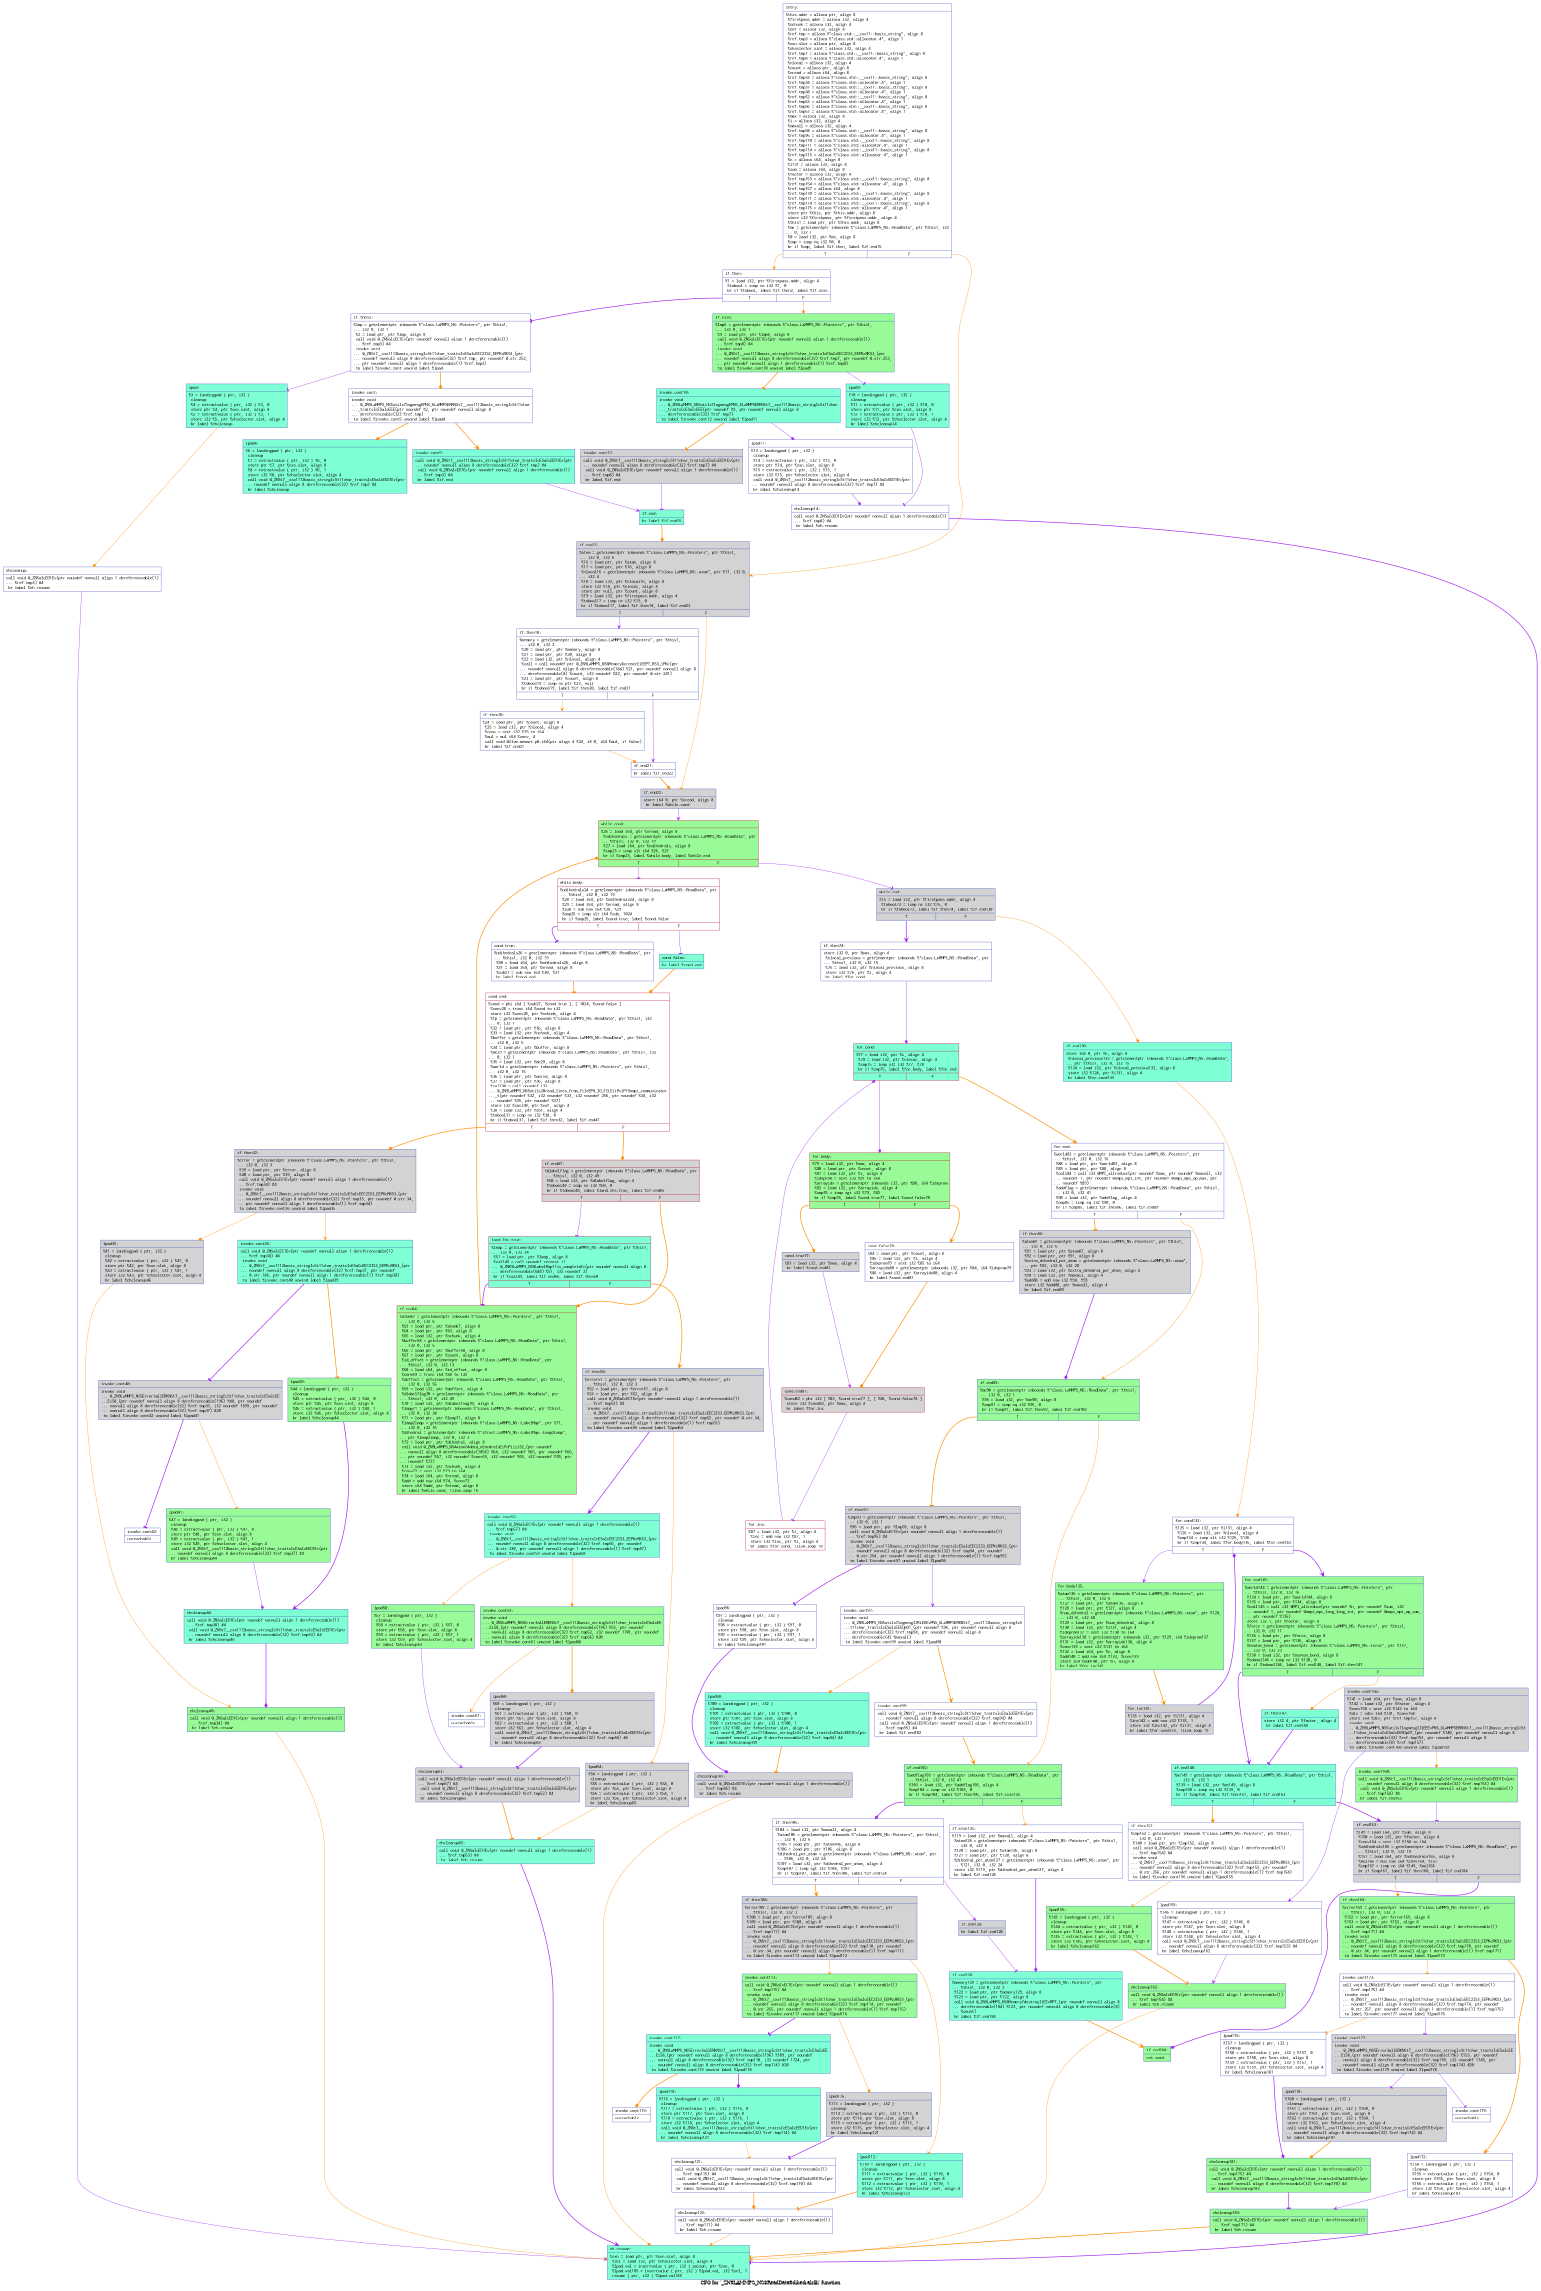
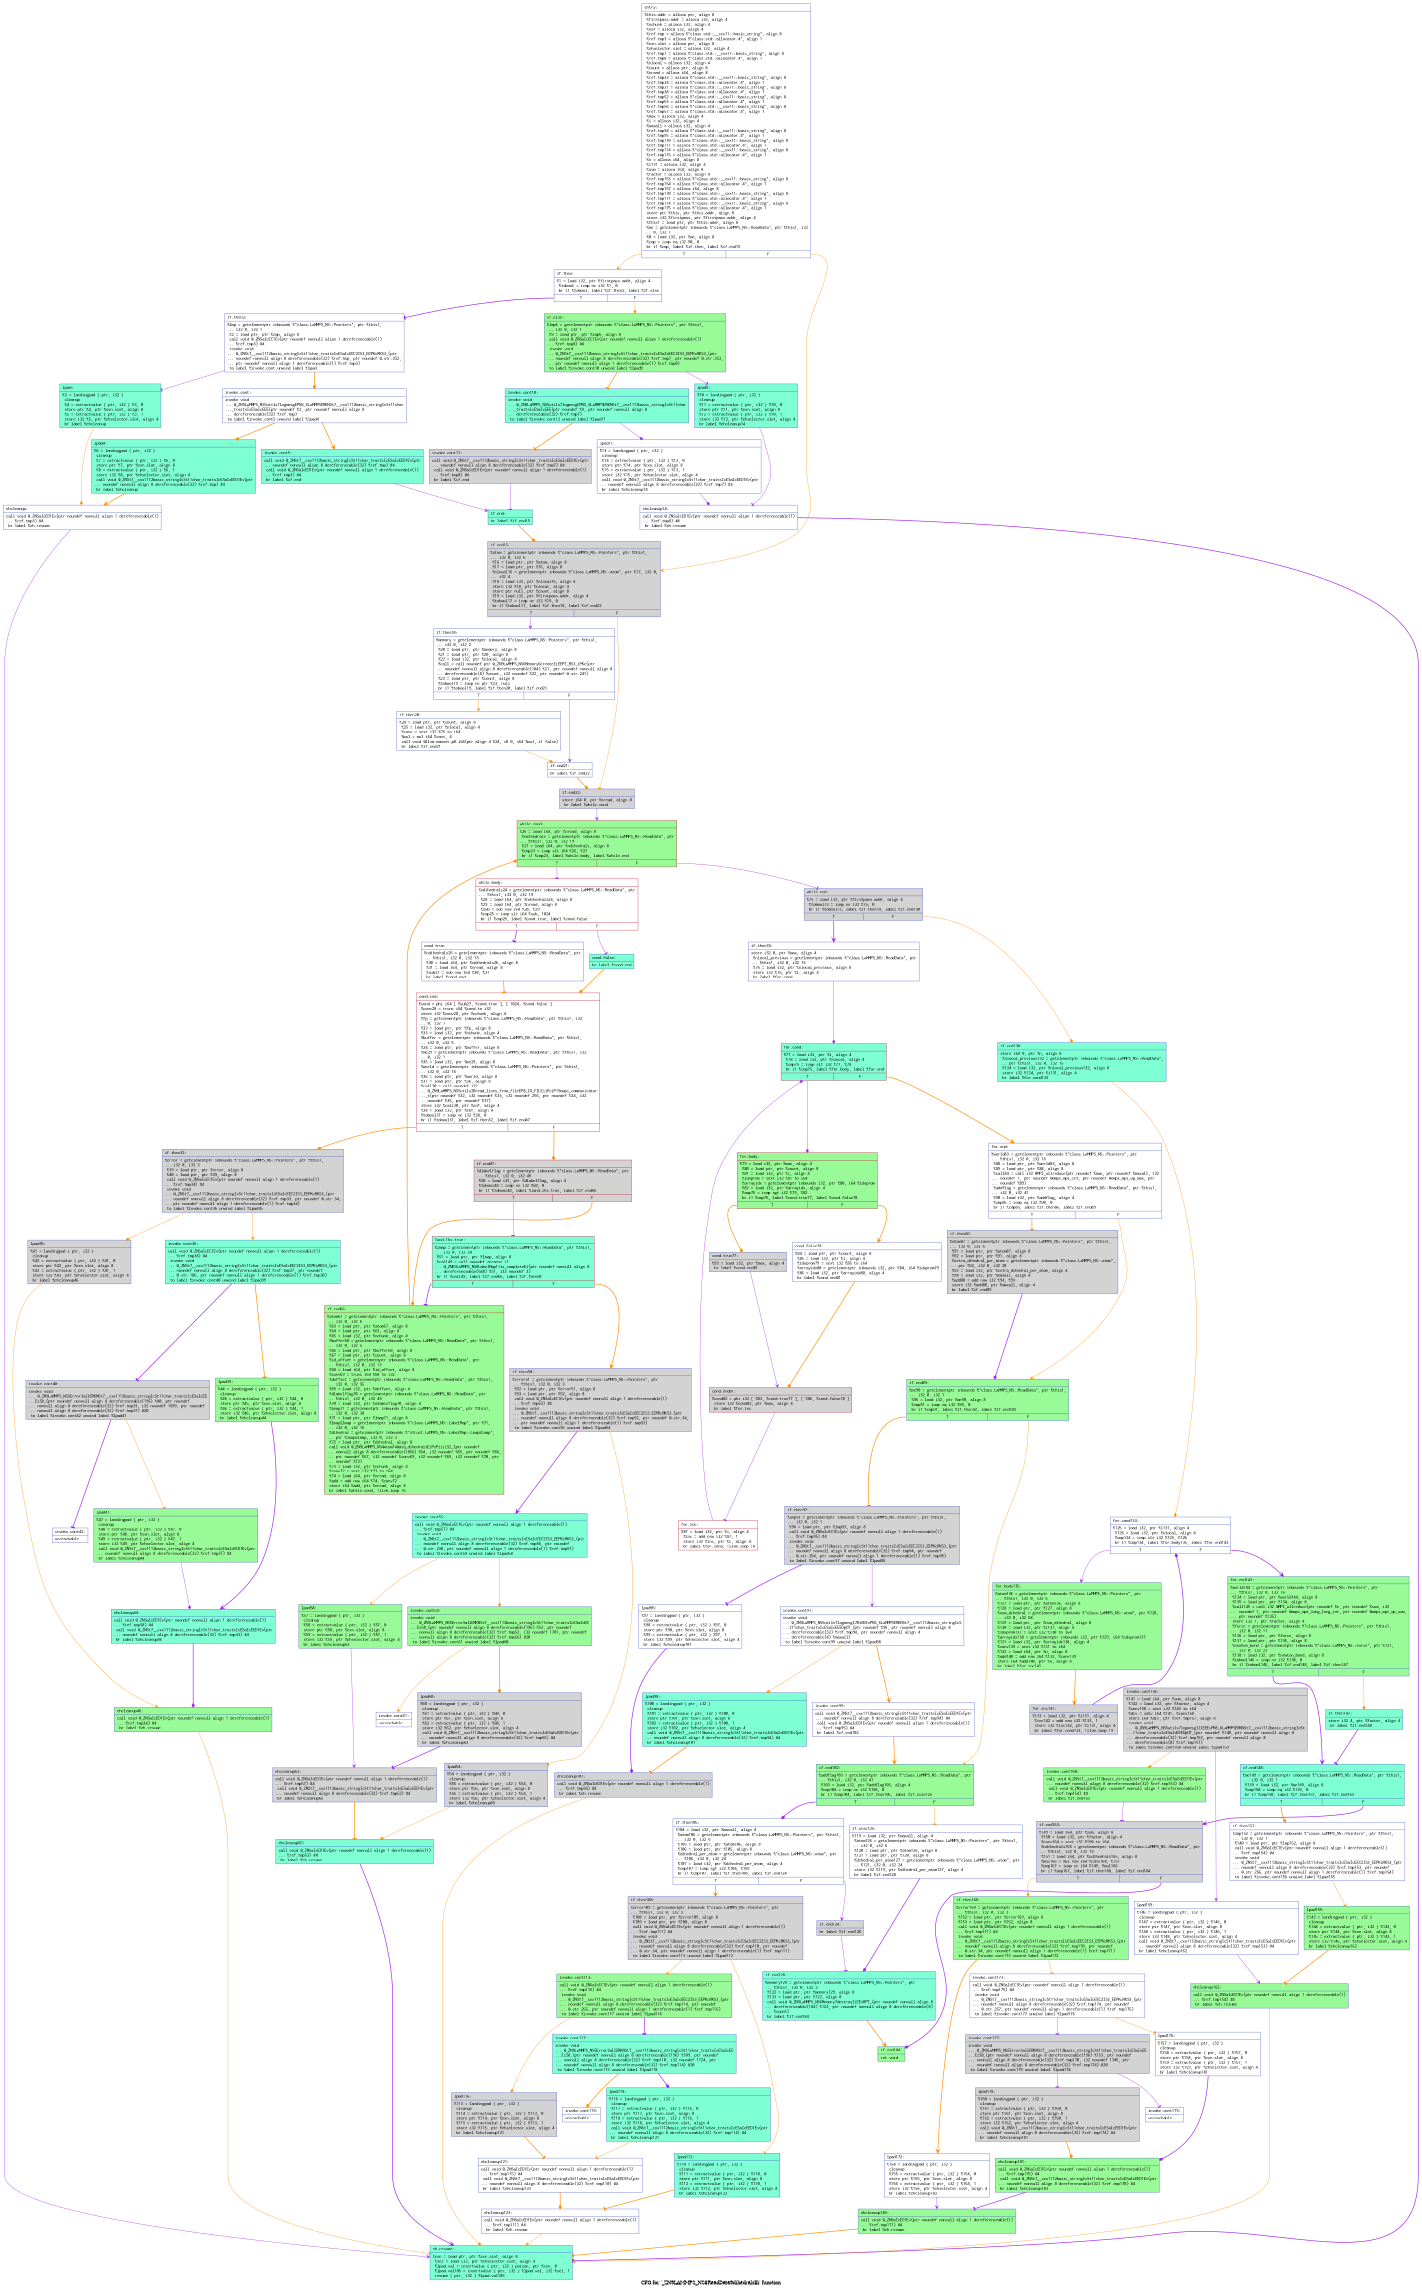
none -> (116, 498)
(812, 2147) -> (534, 2147)
